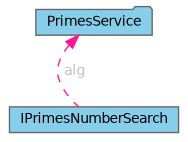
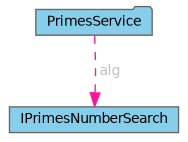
(59, 78) -> (95, 64)
